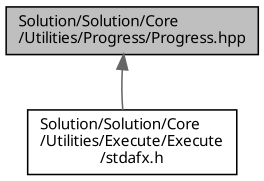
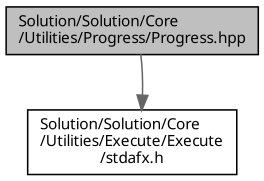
(122, 90) -> (142, 75)
